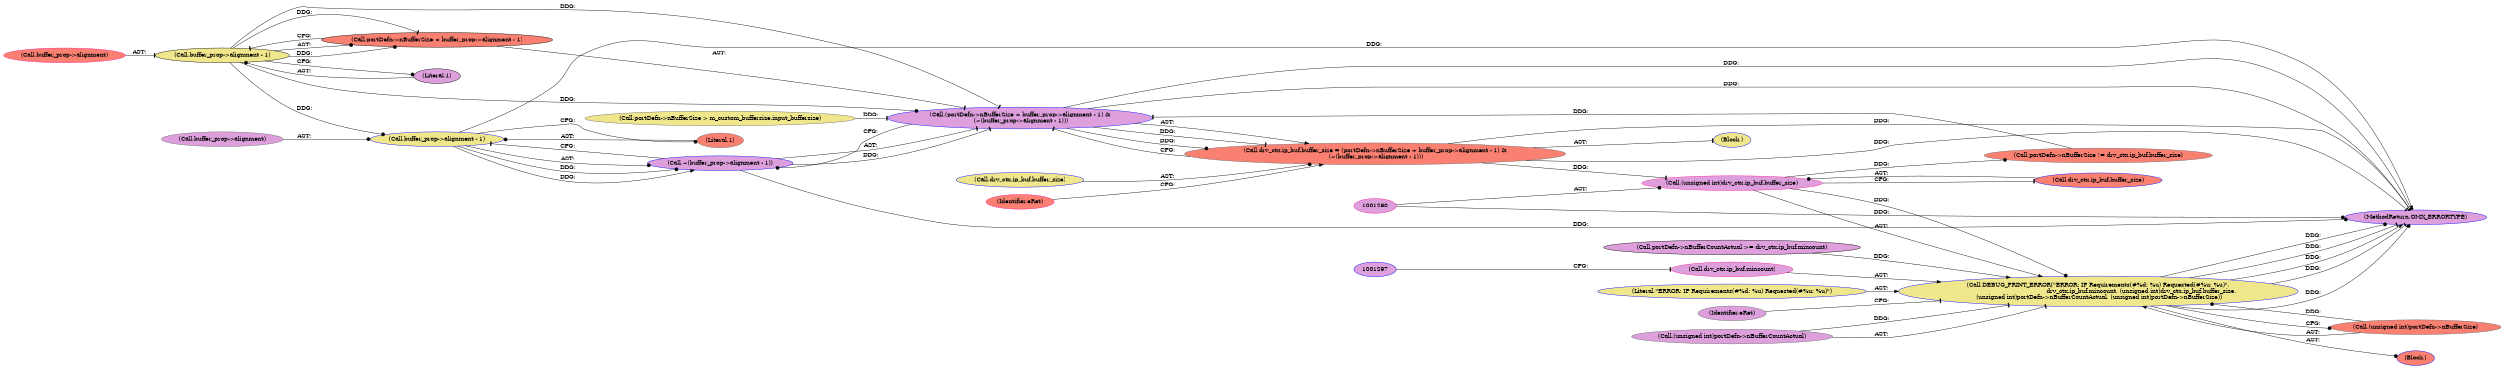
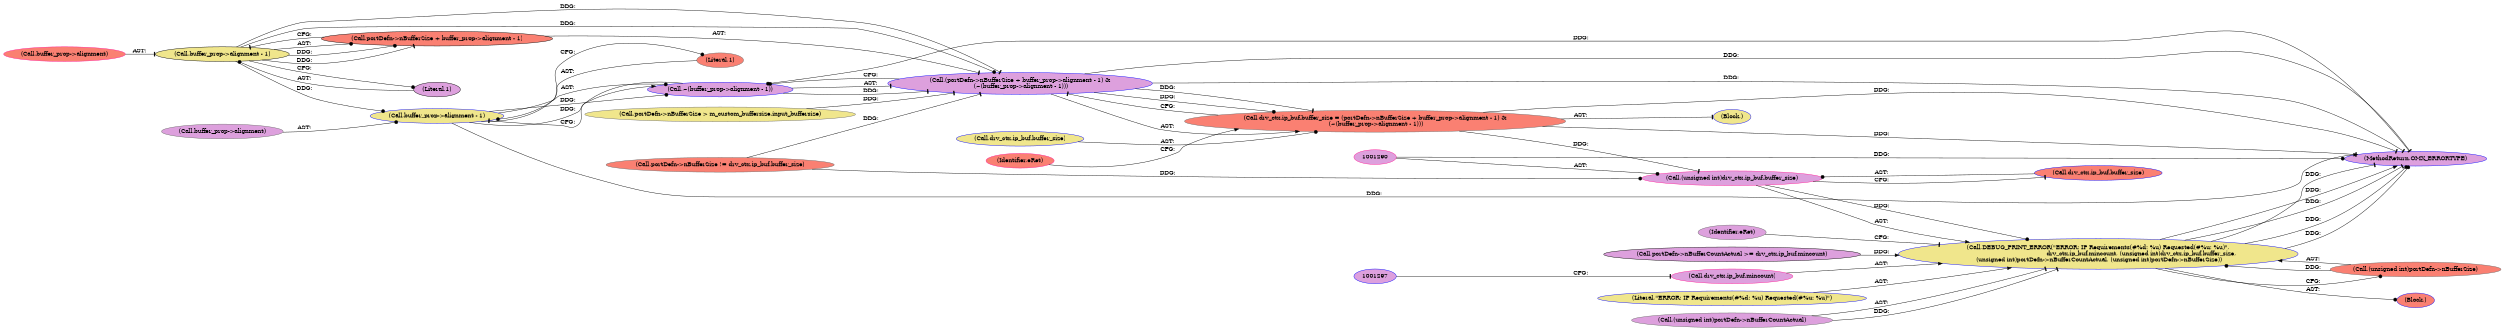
(1894, 167) -> (1225, 177)
(1539, 227) -> (1610, 41)
